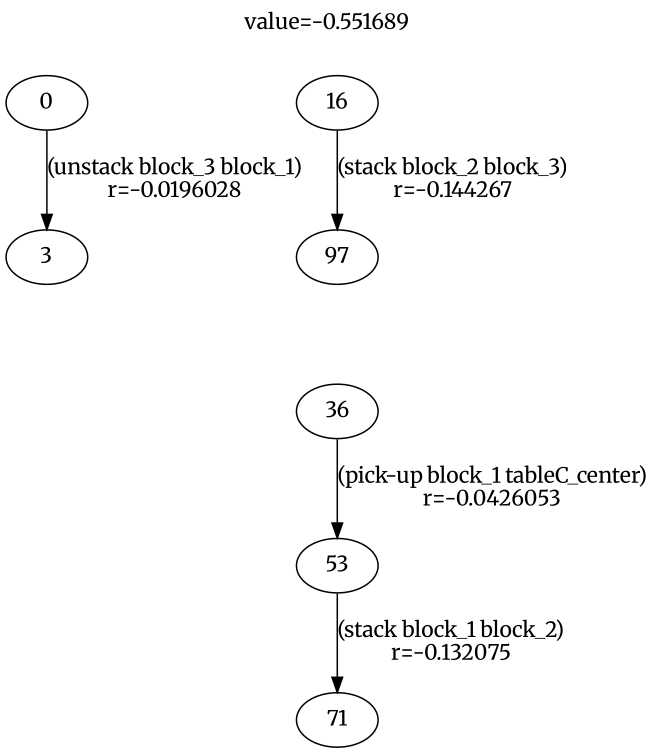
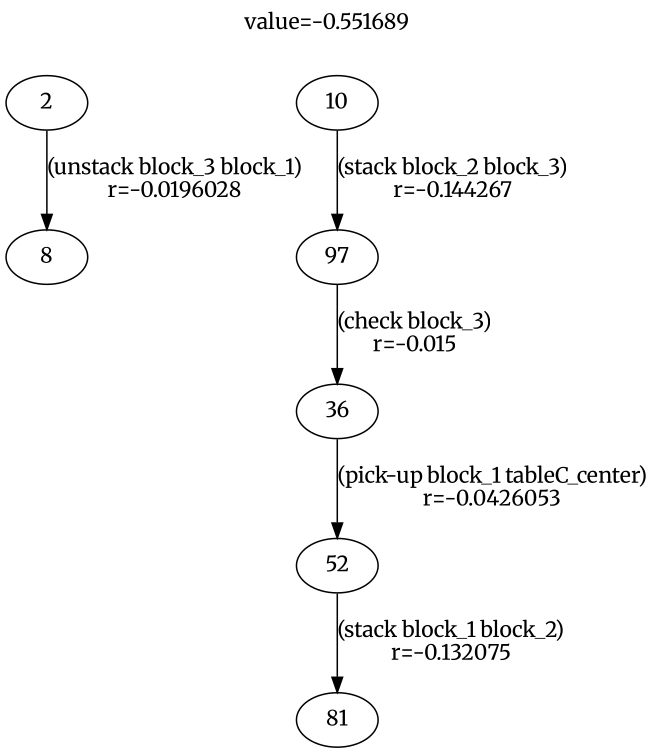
(47, 103) -> (47, 103)
(337, 103) -> (337, 103)
(47, 257) -> (47, 257)
none -> (337, 327)
(337, 566) -> (337, 566)
(337, 720) -> (337, 720)
